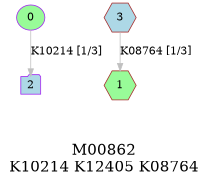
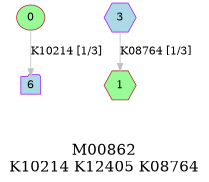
(31, 18) -> (31, 18)
(120, 18) -> (120, 18)
(31, 85) -> (31, 85)
